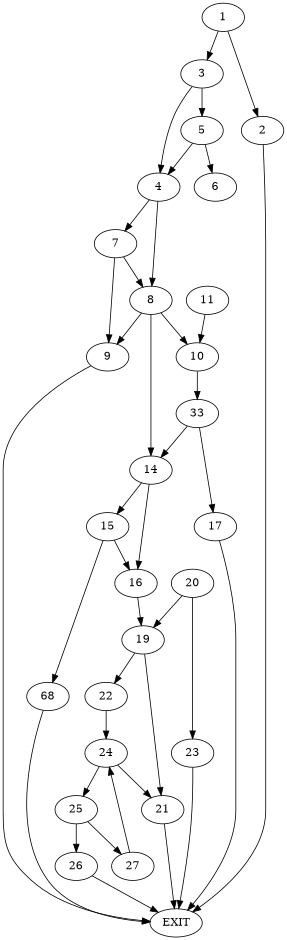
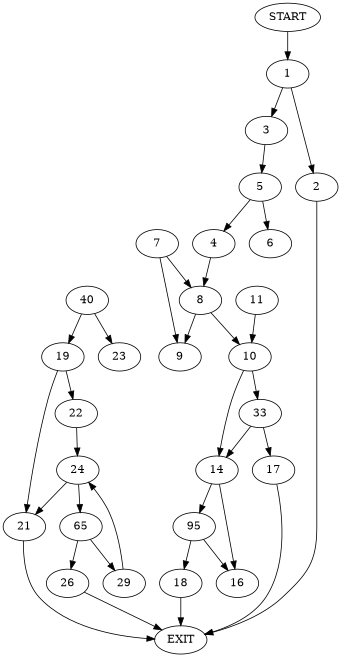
none -> (288, 17)
(171, 124) -> none
(140, 212) -> none
(151, 381) -> (229, 408)
(108, 527) -> (194, 527)
(193, 583) -> (87, 300)
(139, 608) -> none
(3, 668) -> none
(48, 696) -> (181, 583)
(76, 810) -> (81, 527)
(190, 834) -> none
(133, 866) -> (124, 583)
